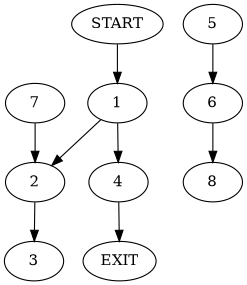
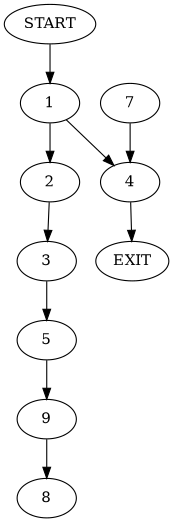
(213, 103) -> (47, 419)
(35, 137) -> (130, 137)
none -> (47, 295)
